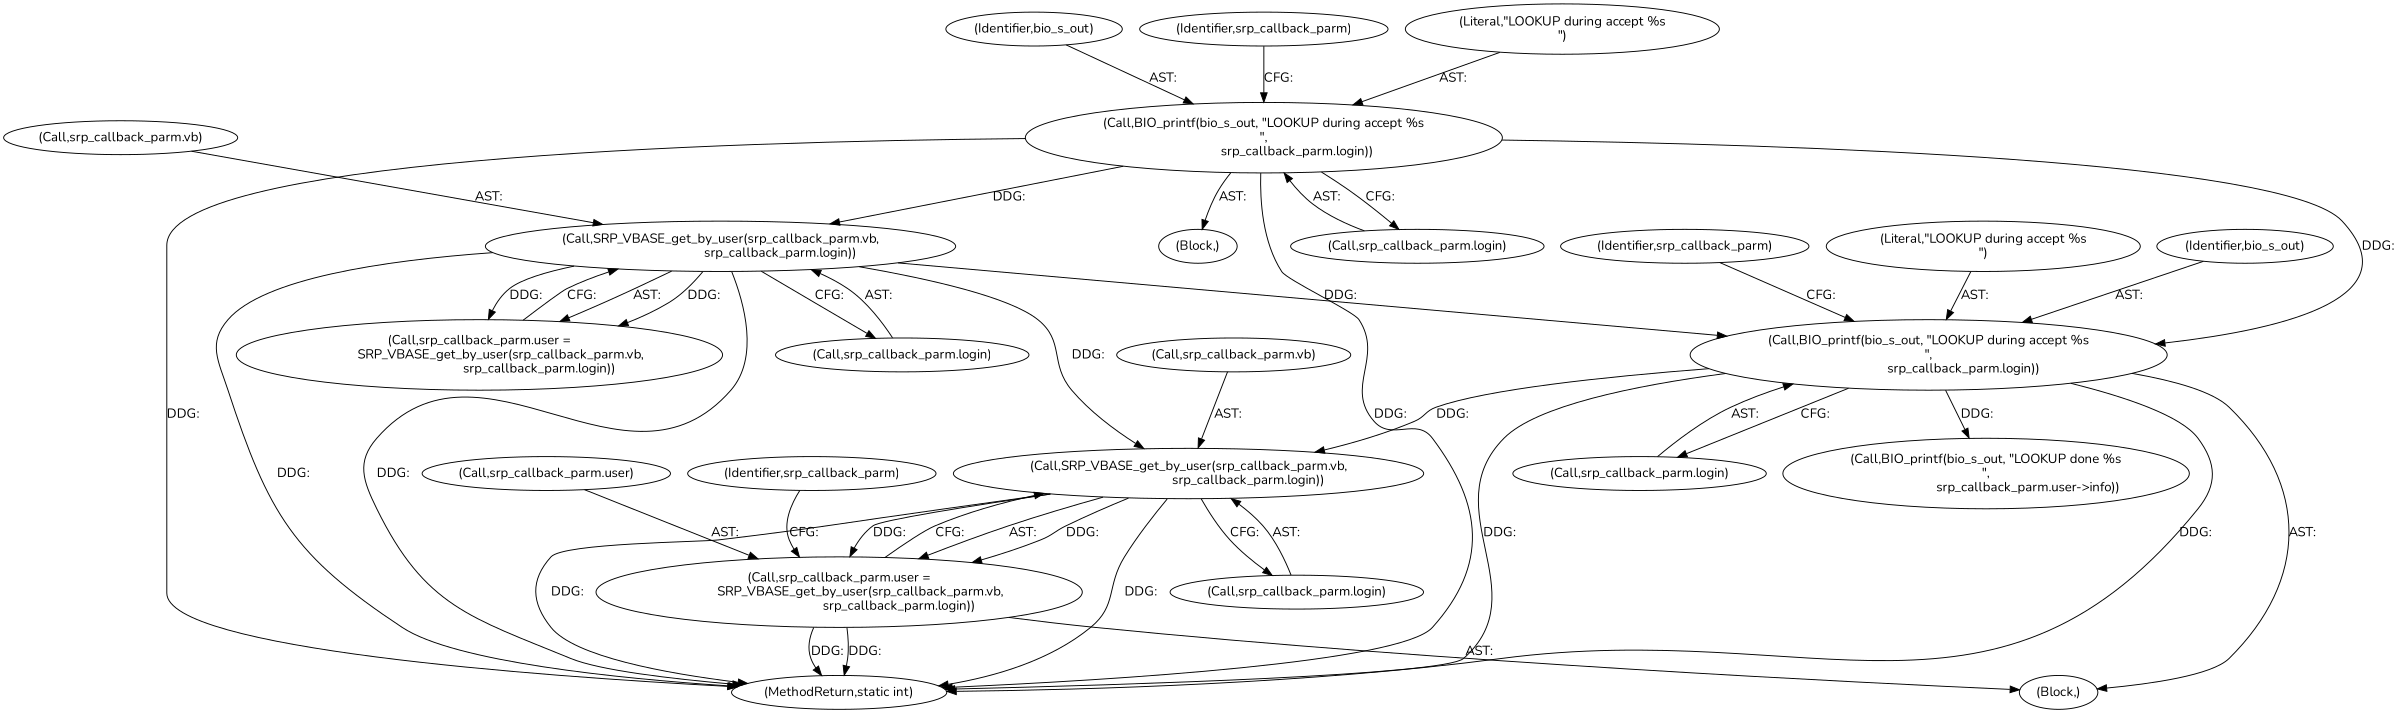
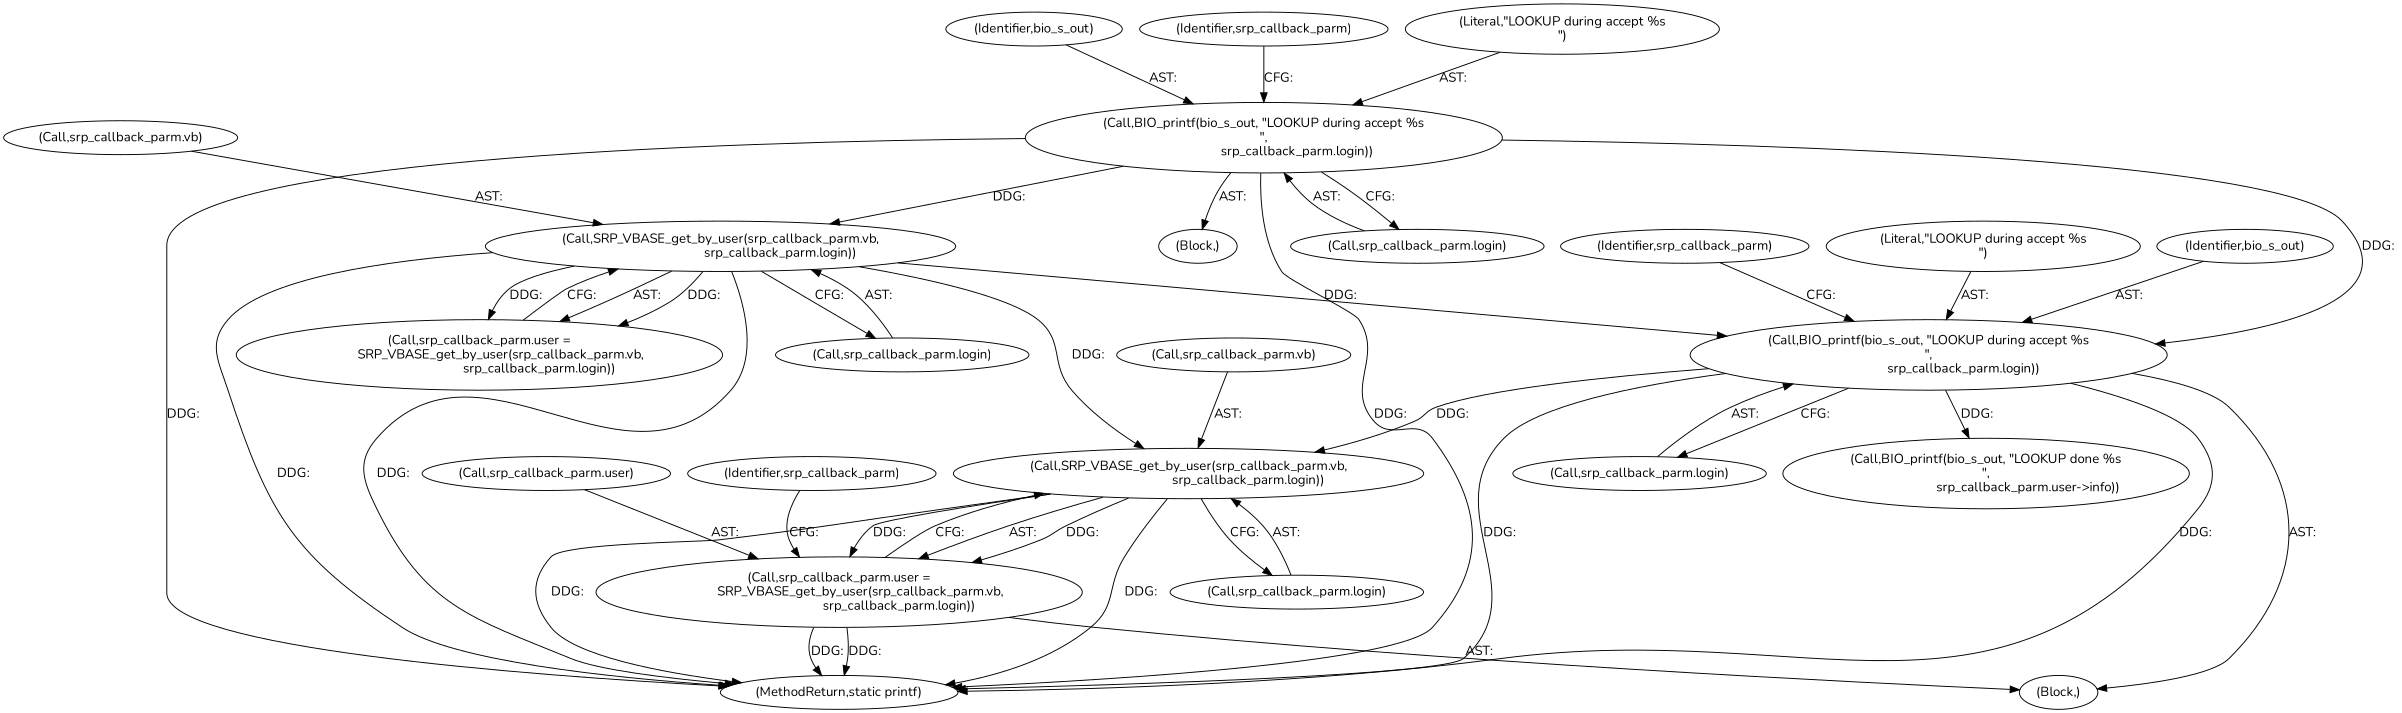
(839, 692) -> (839, 692)
